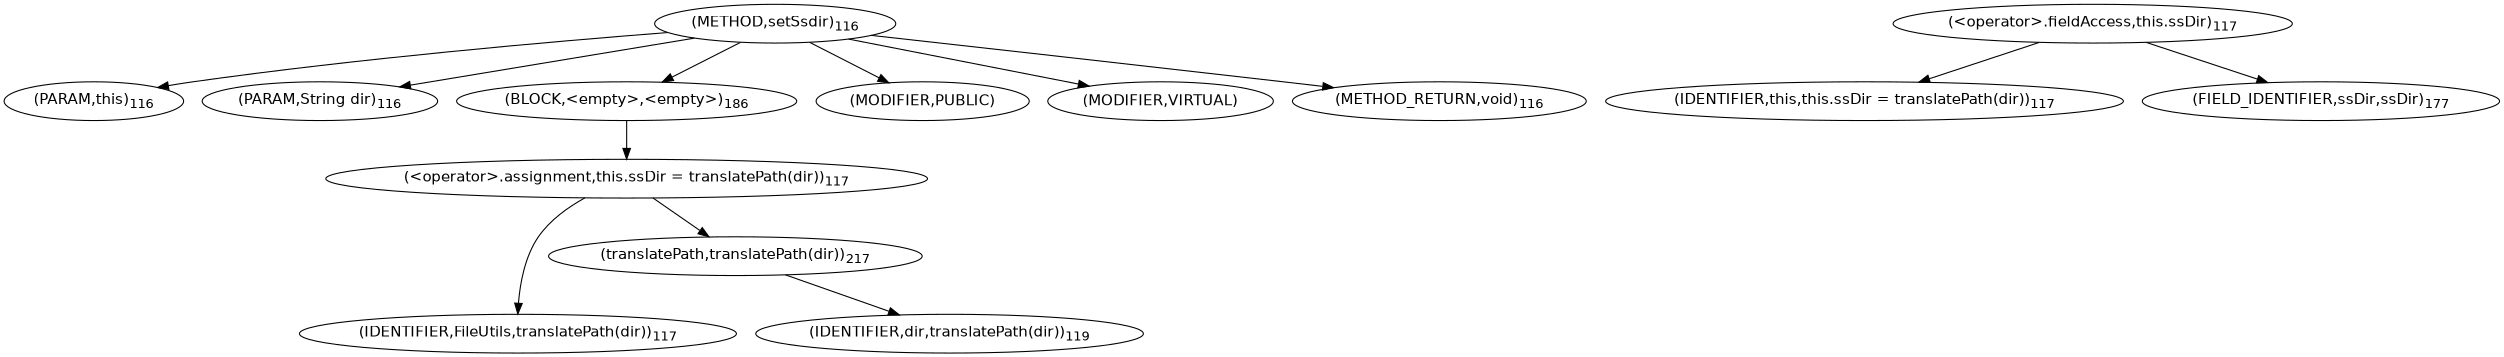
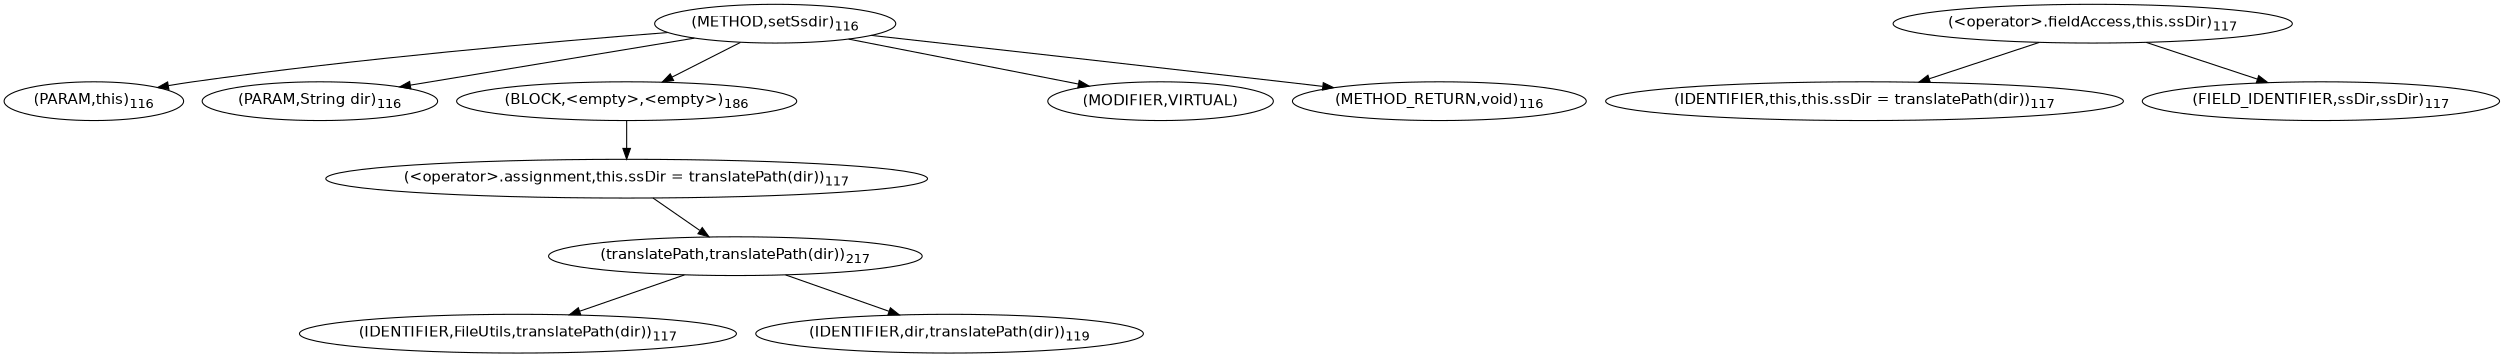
(2437, 100) -> (2437, 100)
(923, 101) -> none
(536, 241) -> (632, 293)
